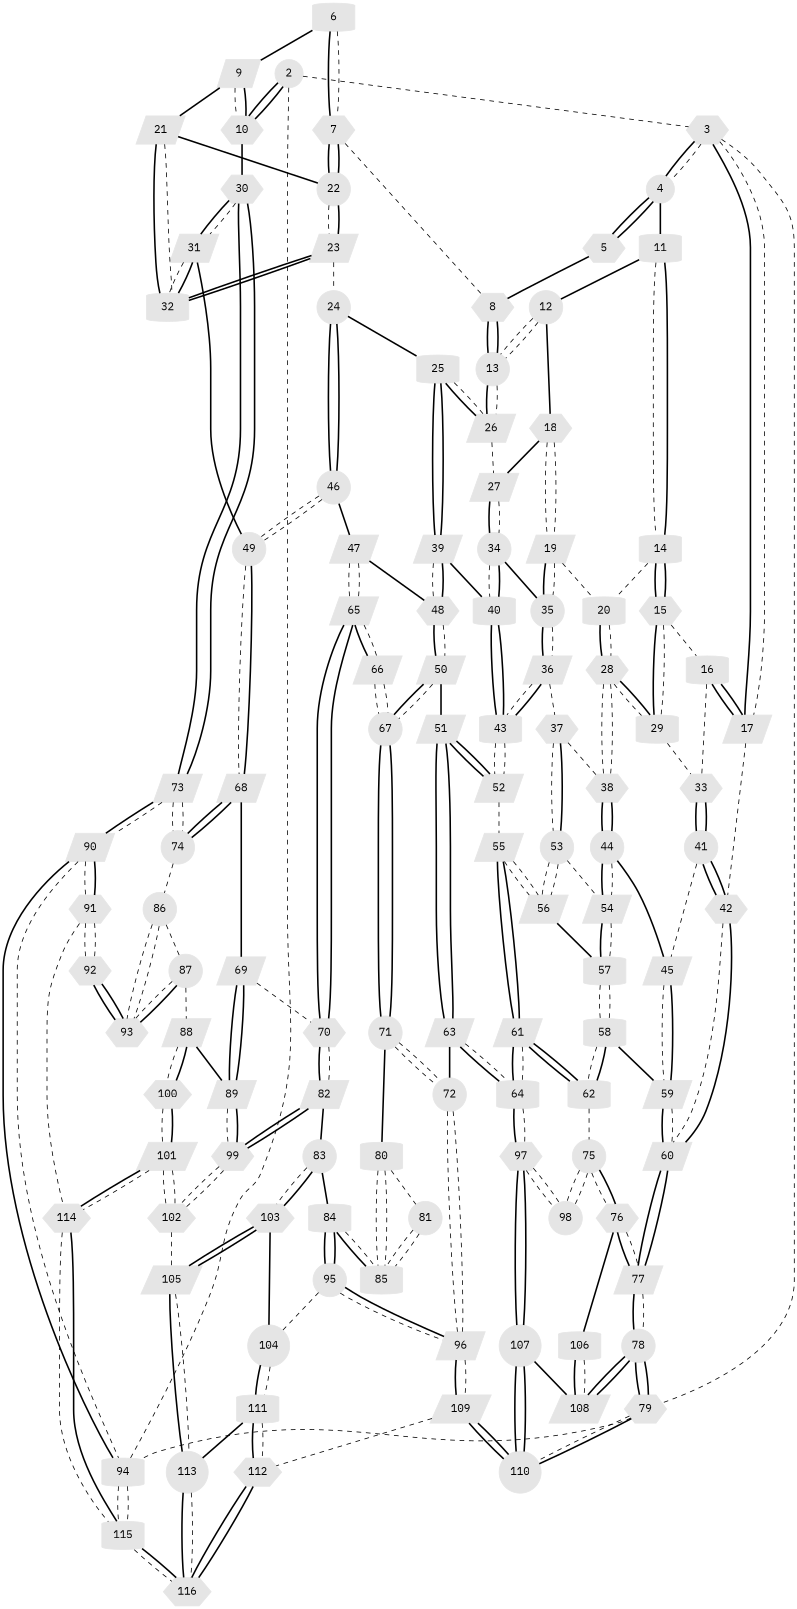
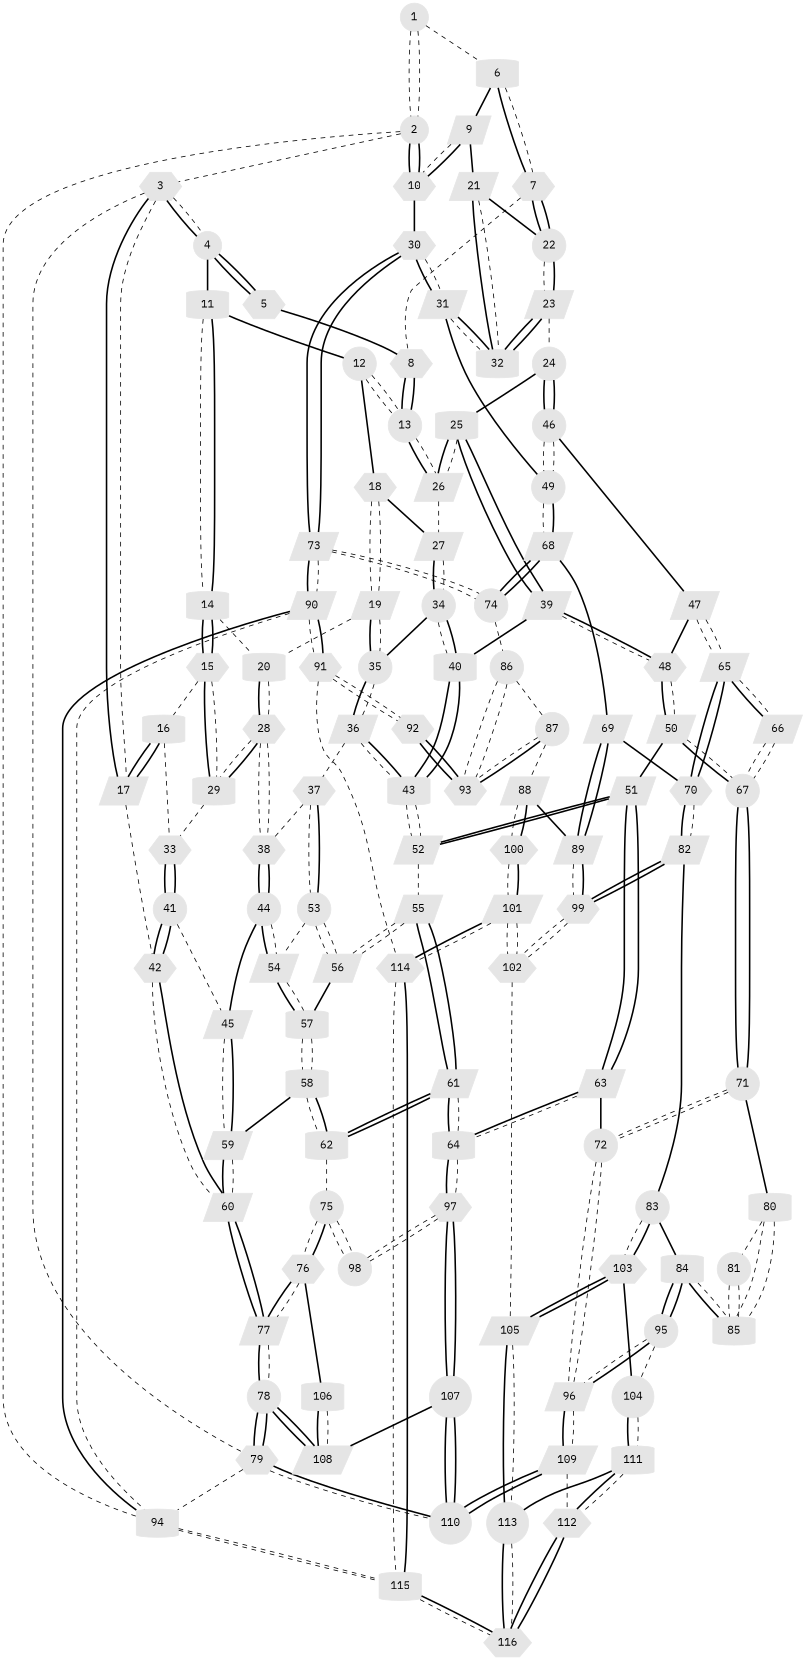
none -> (414, 17)
(284, 1003) -> (646, 758)
